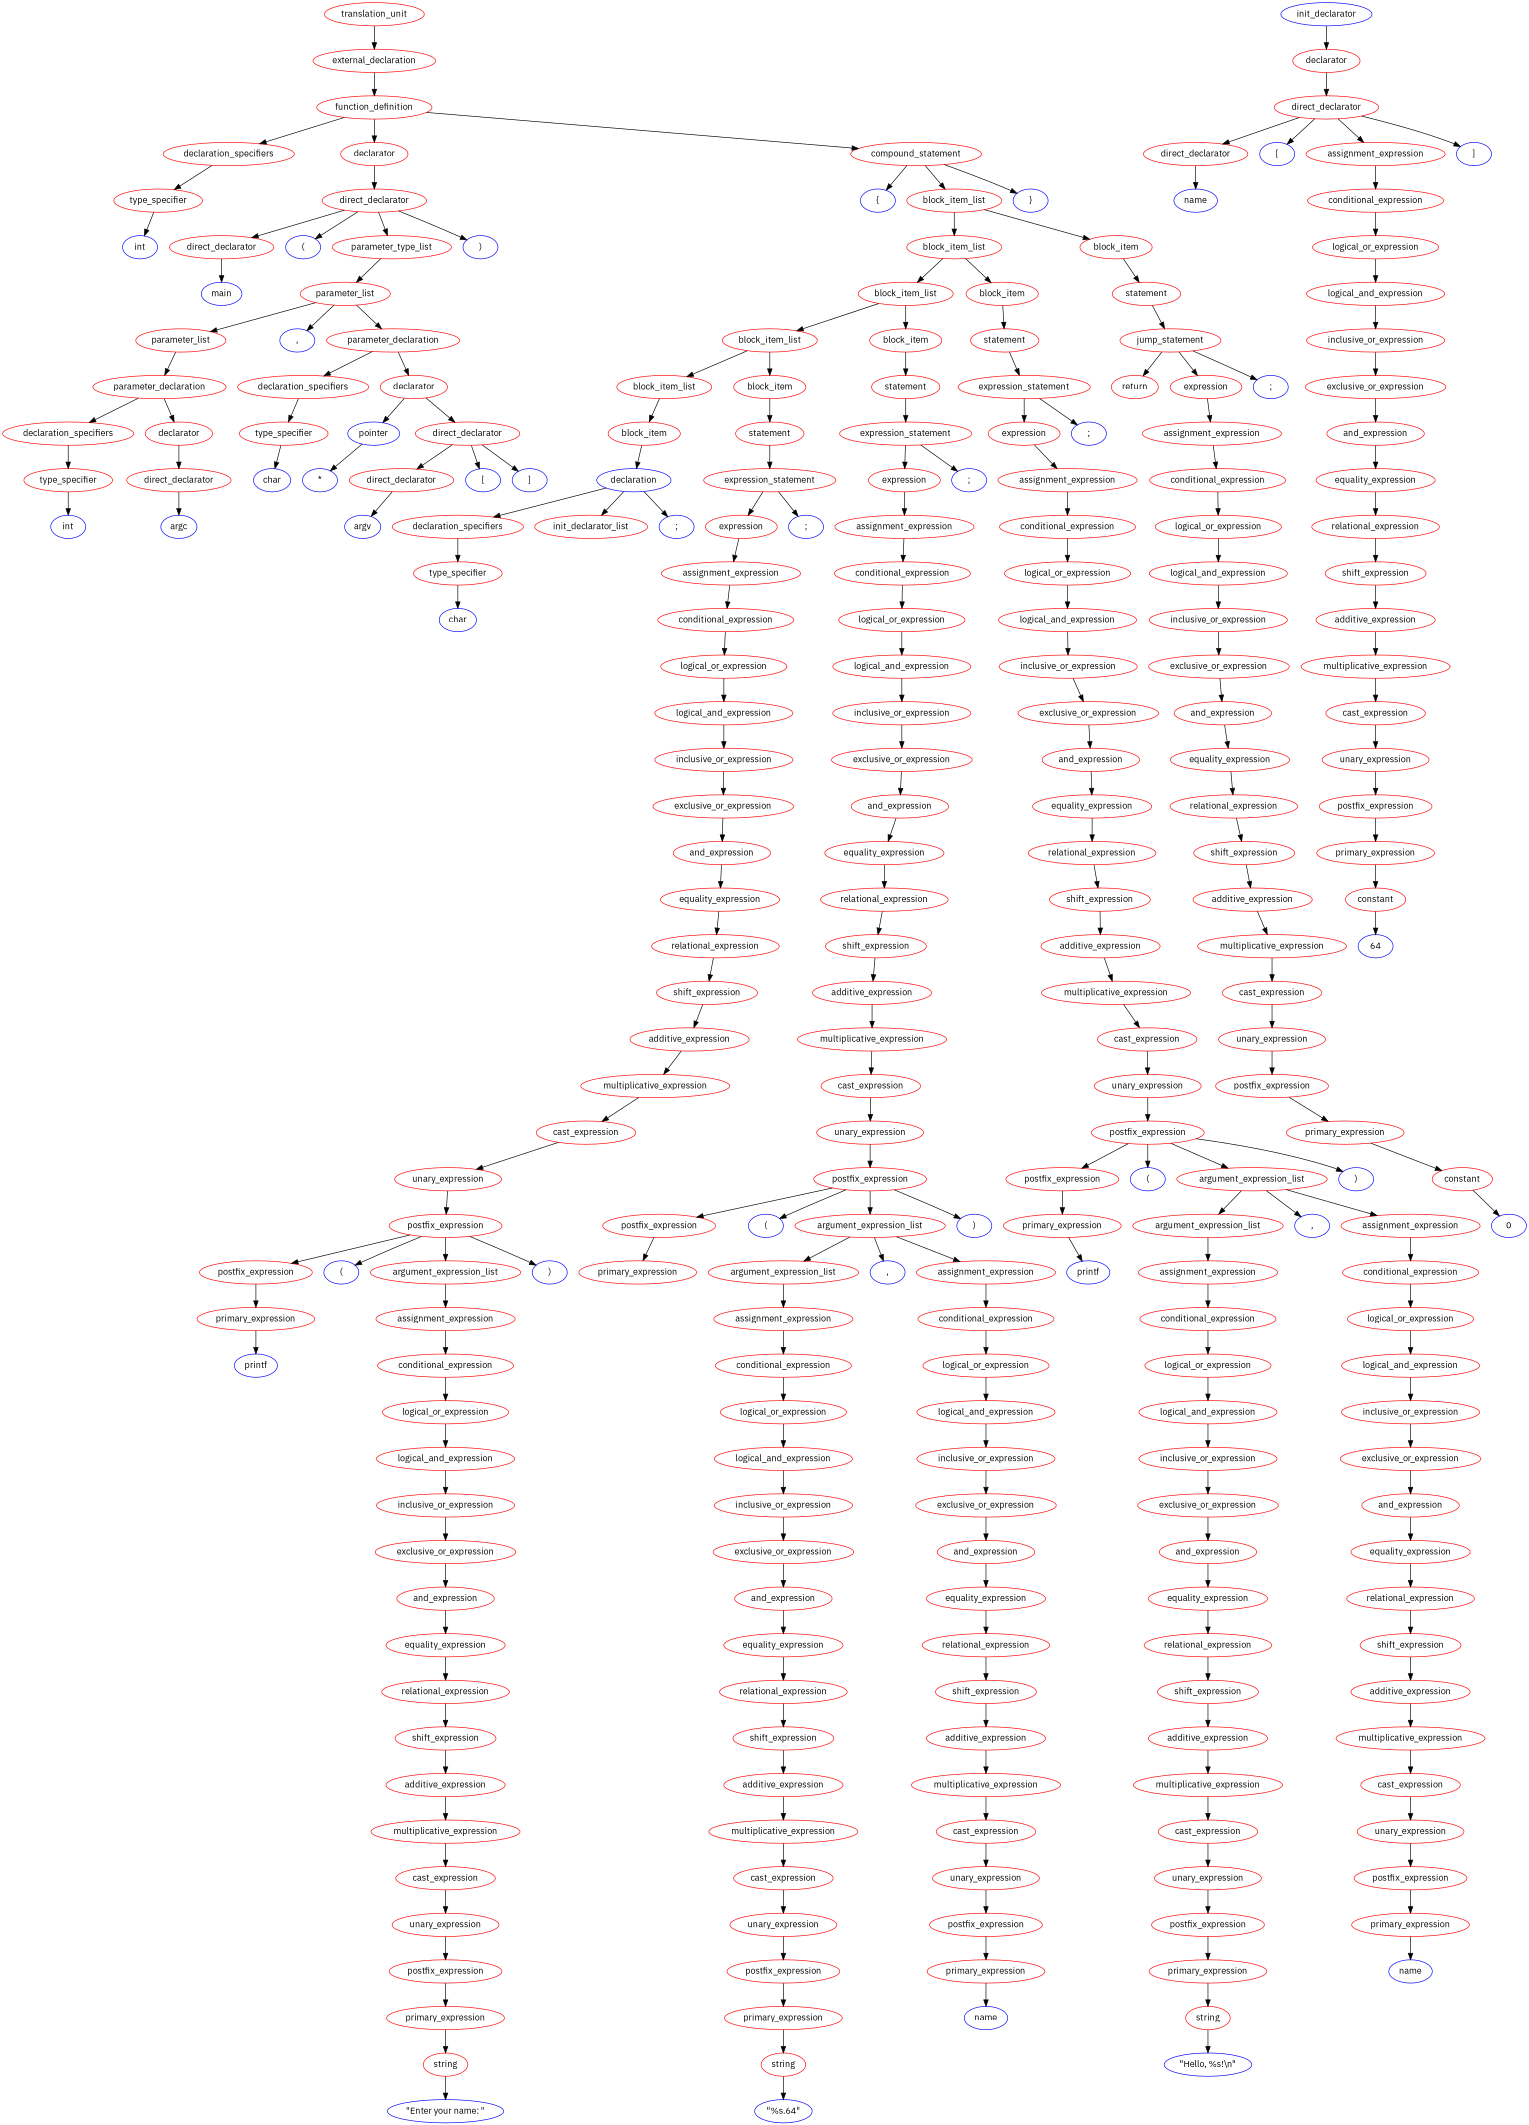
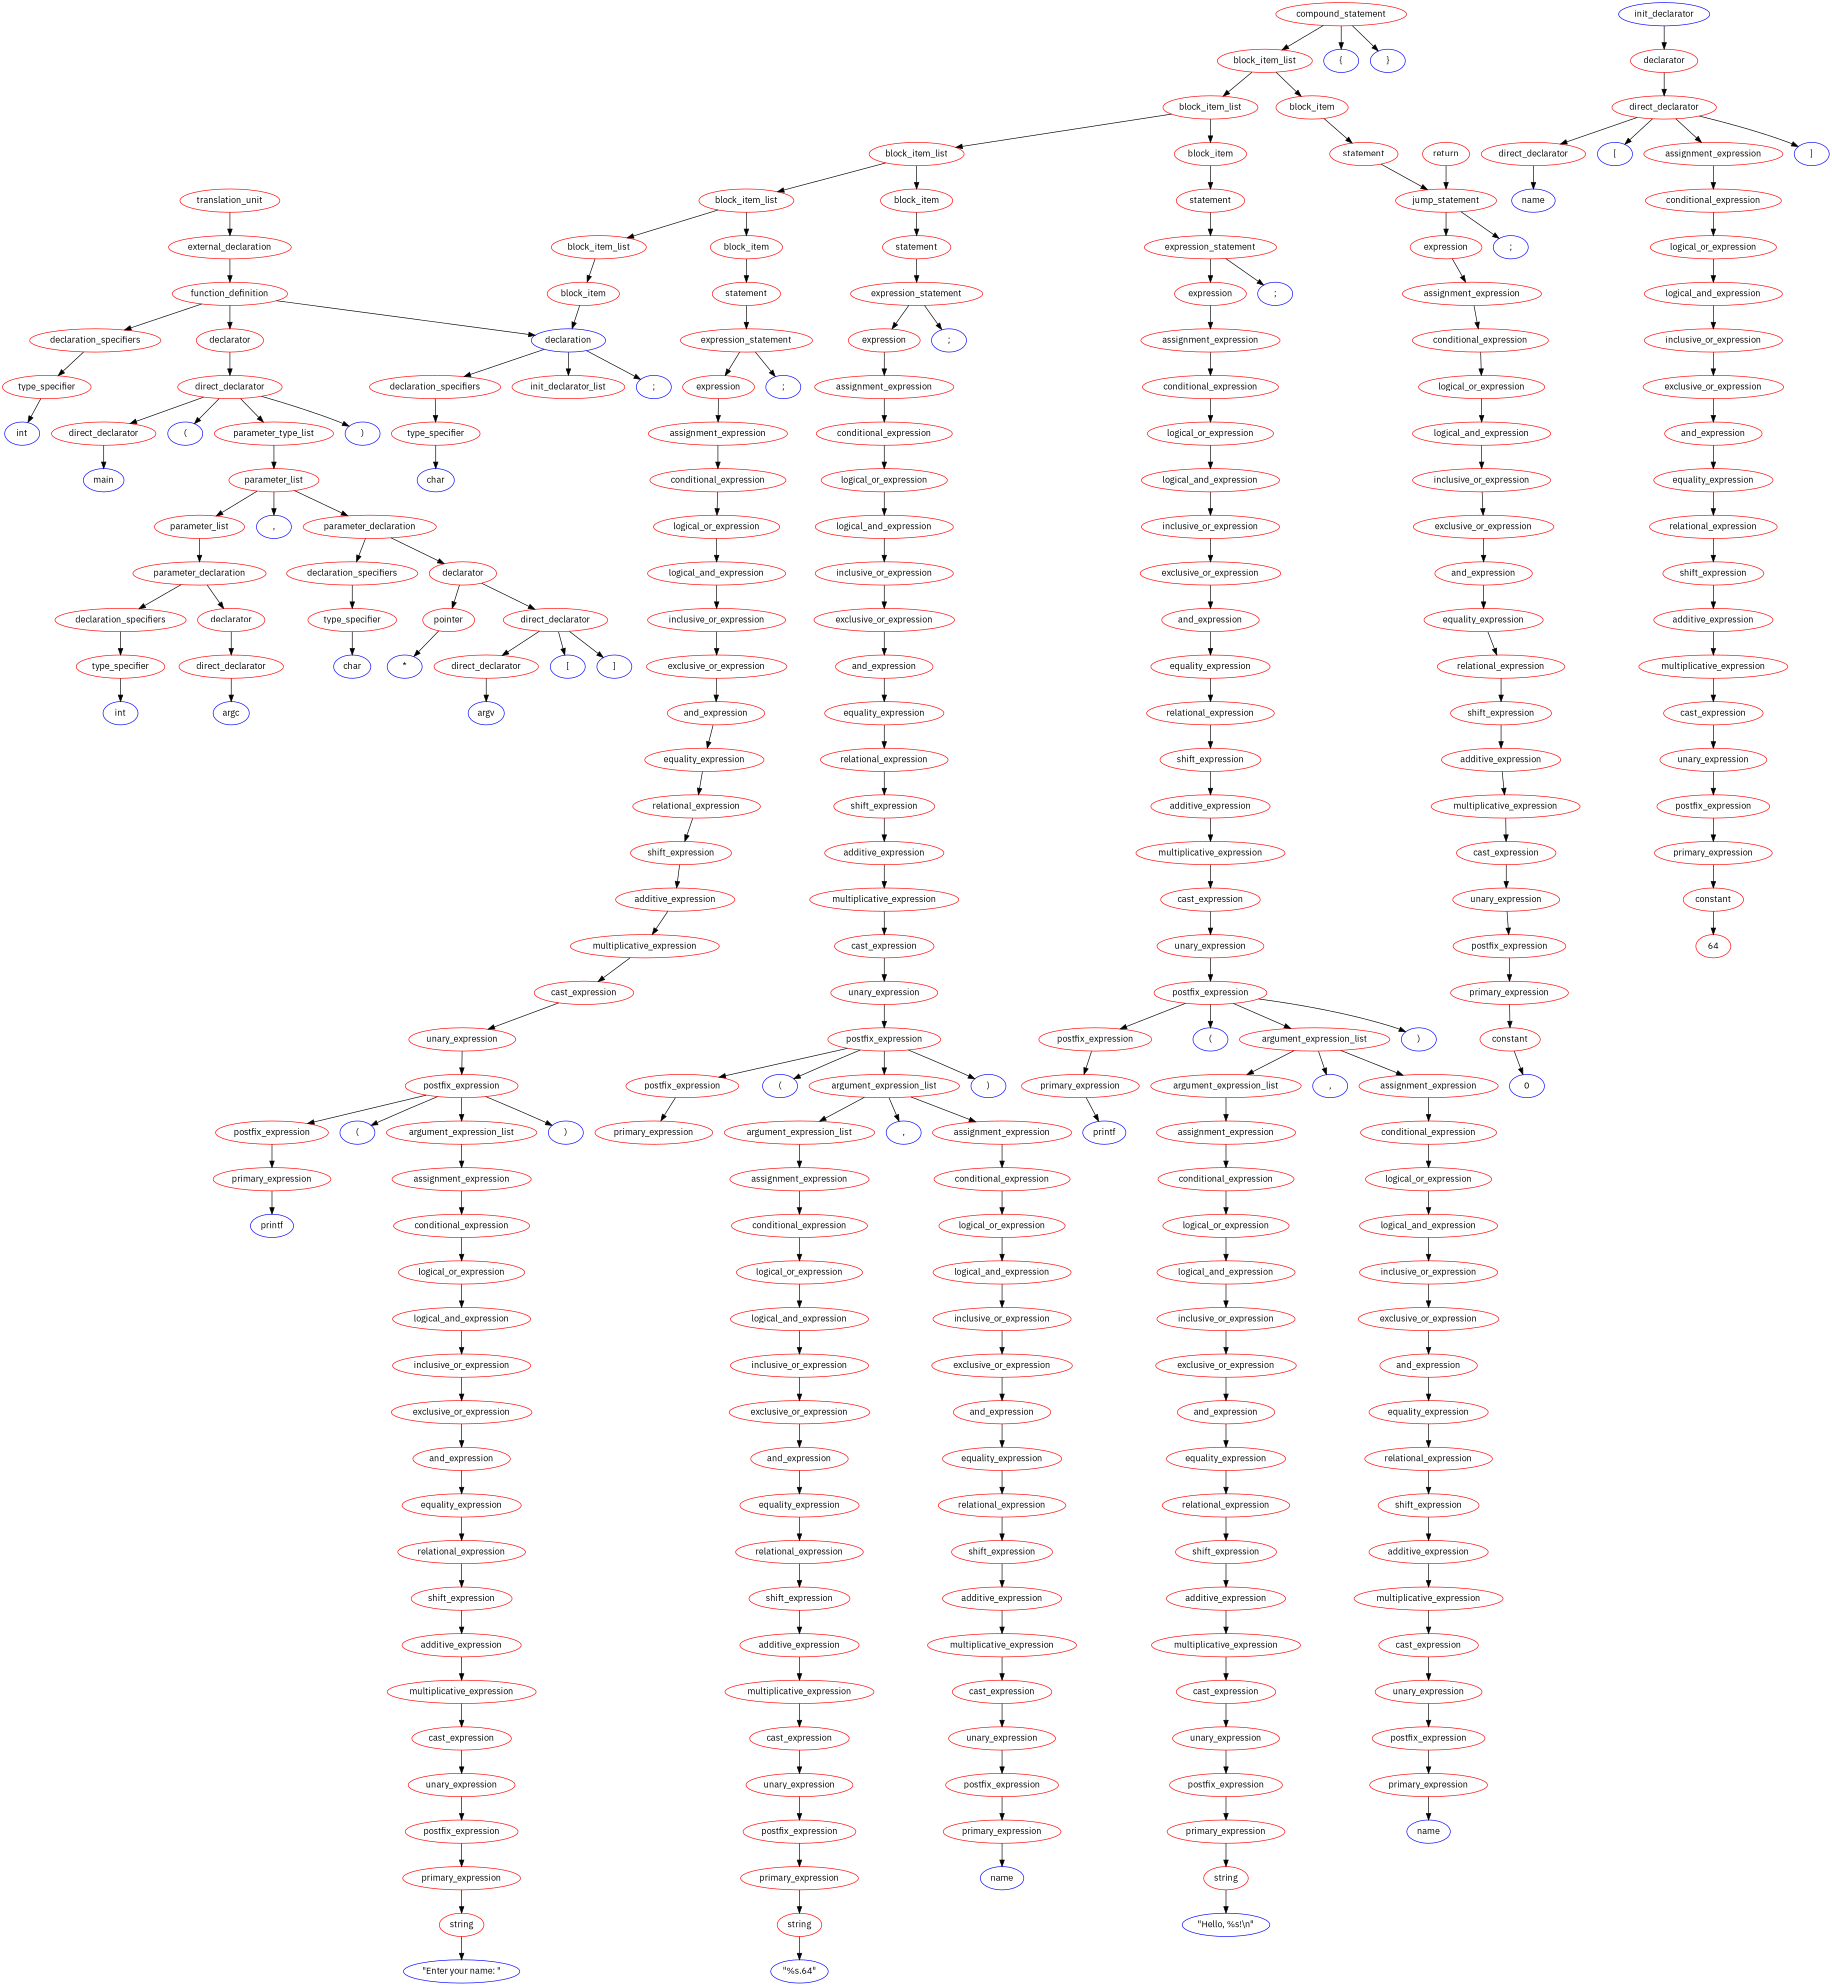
(639, 130) -> (403, 318)
(1155, 361) -> (1446, 174)
(374, 434) -> (449, 620)
(1376, 946) -> (1713, 946)
